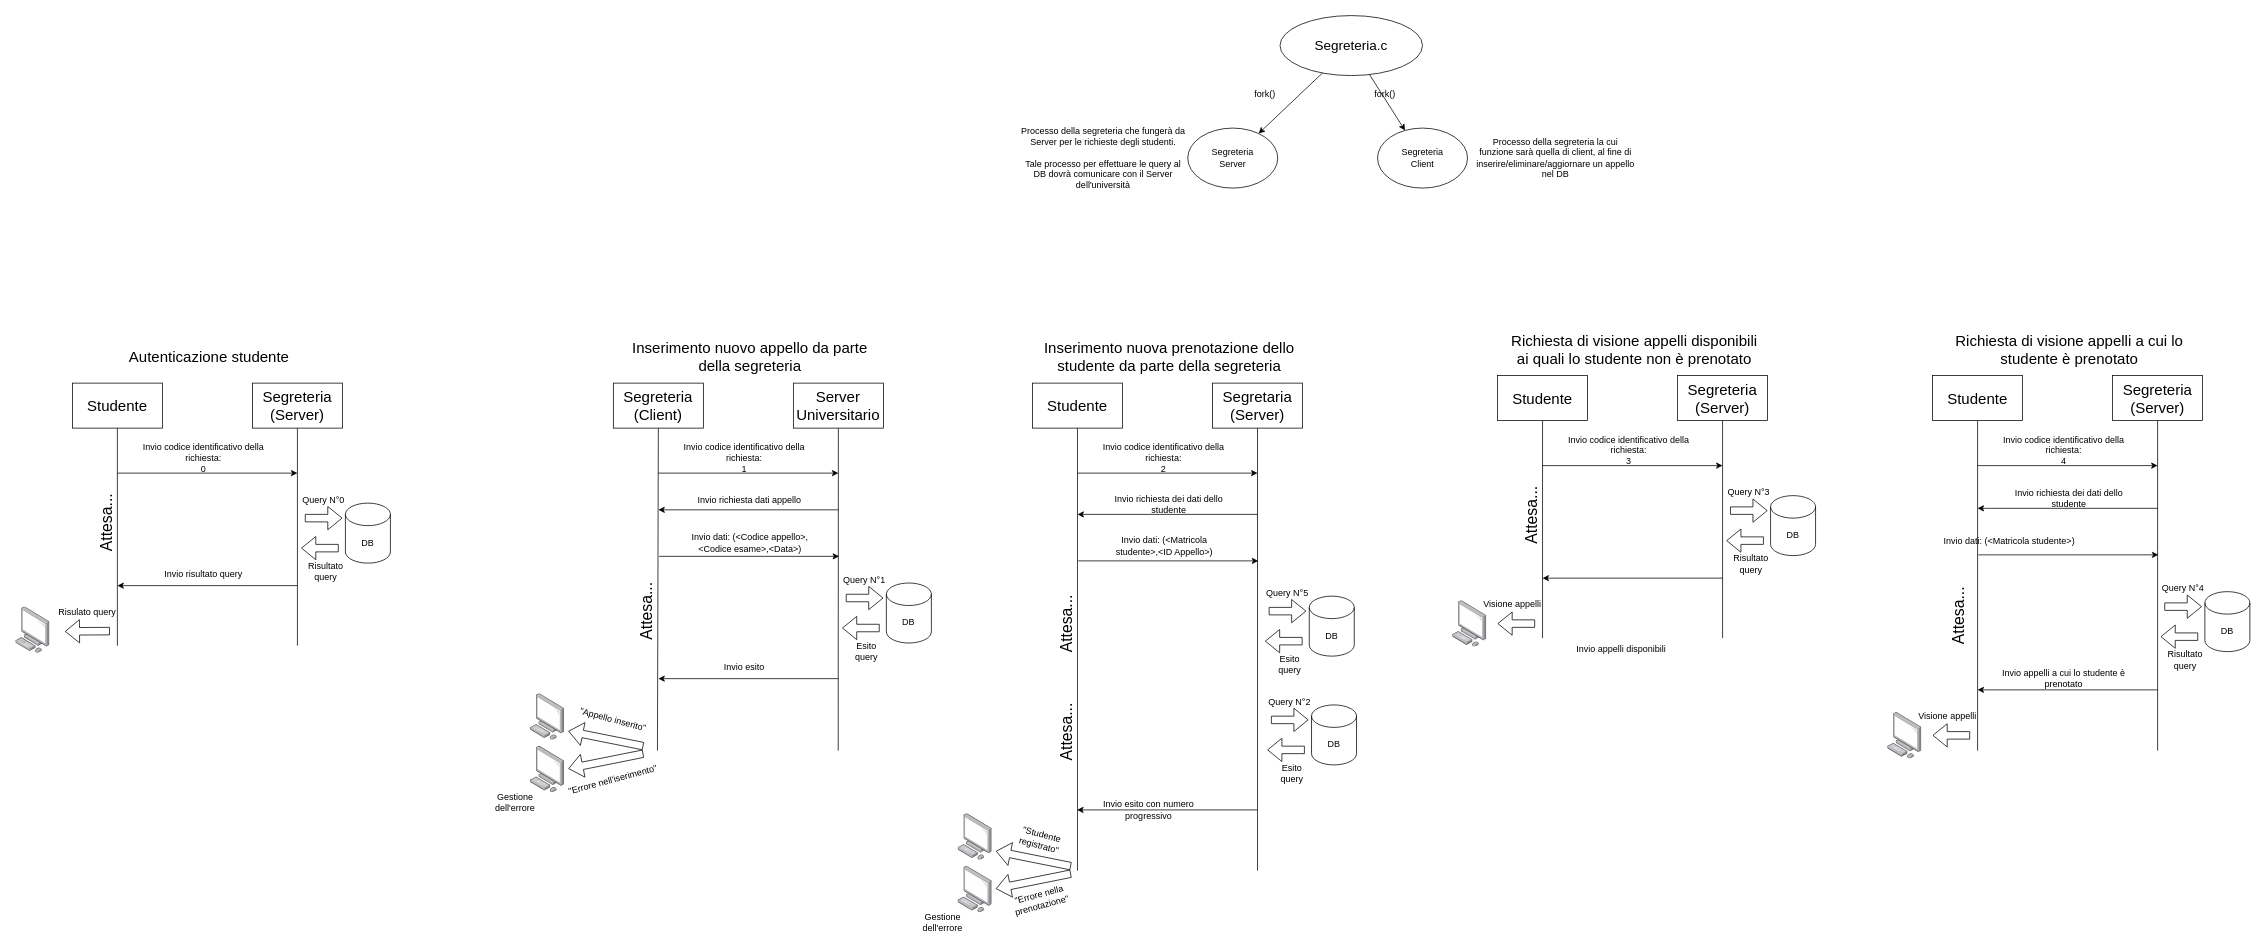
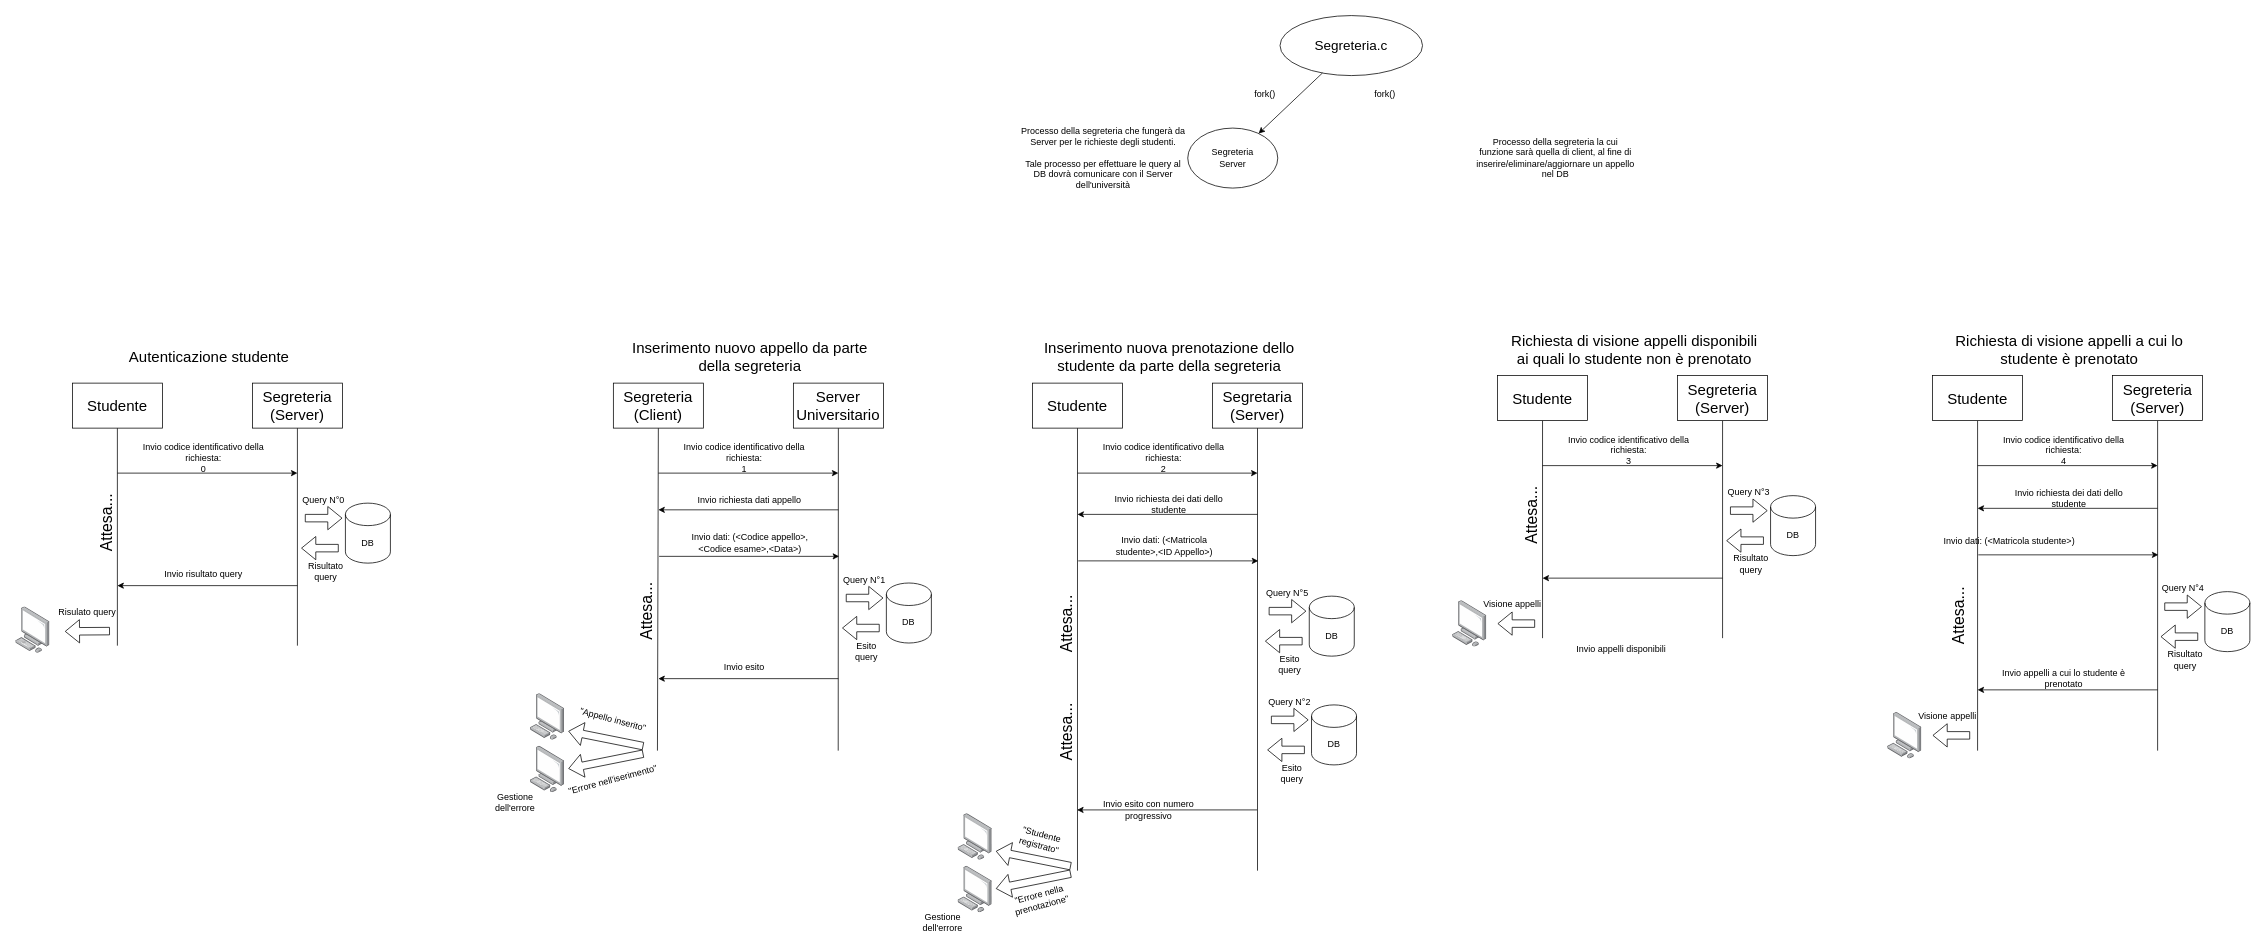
(1386, 100) -> none
(1422, 158) -> none
